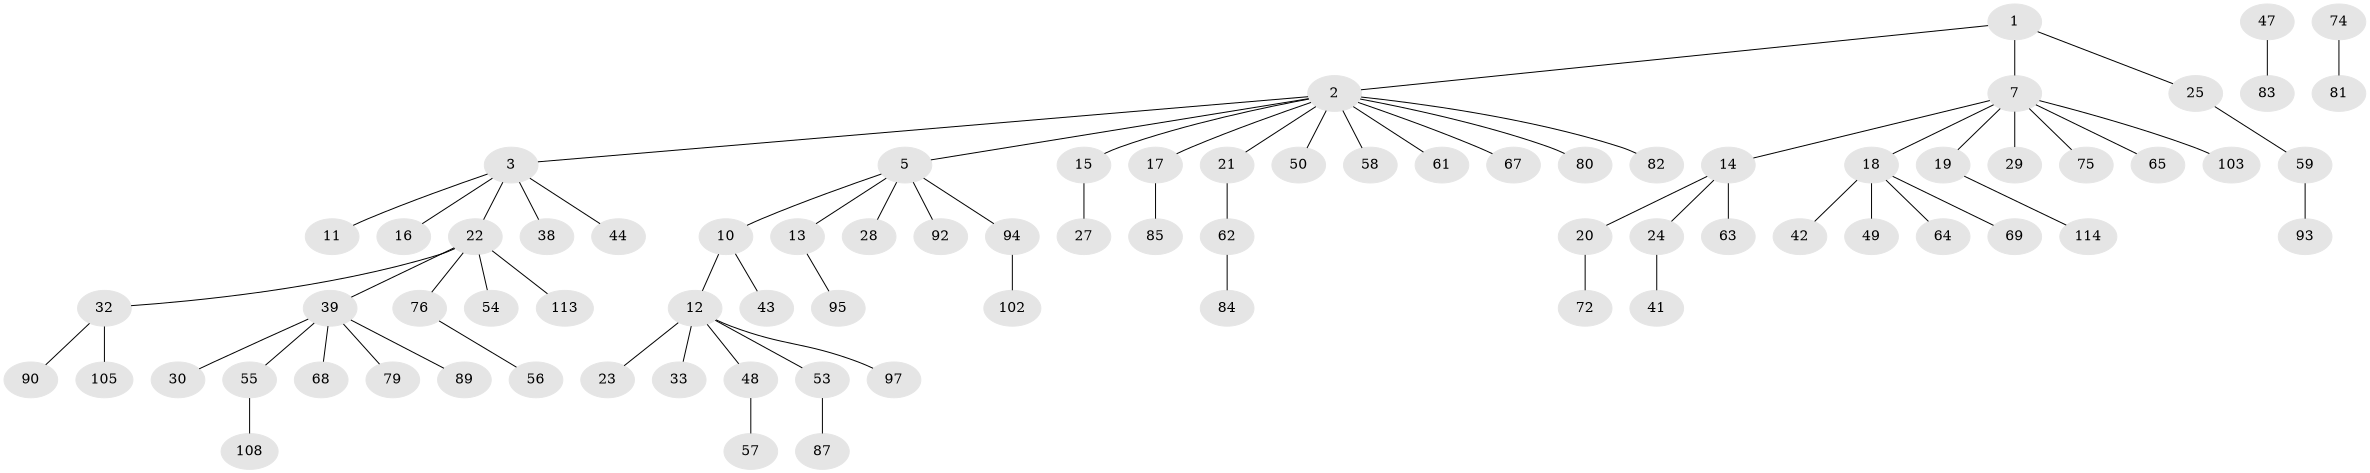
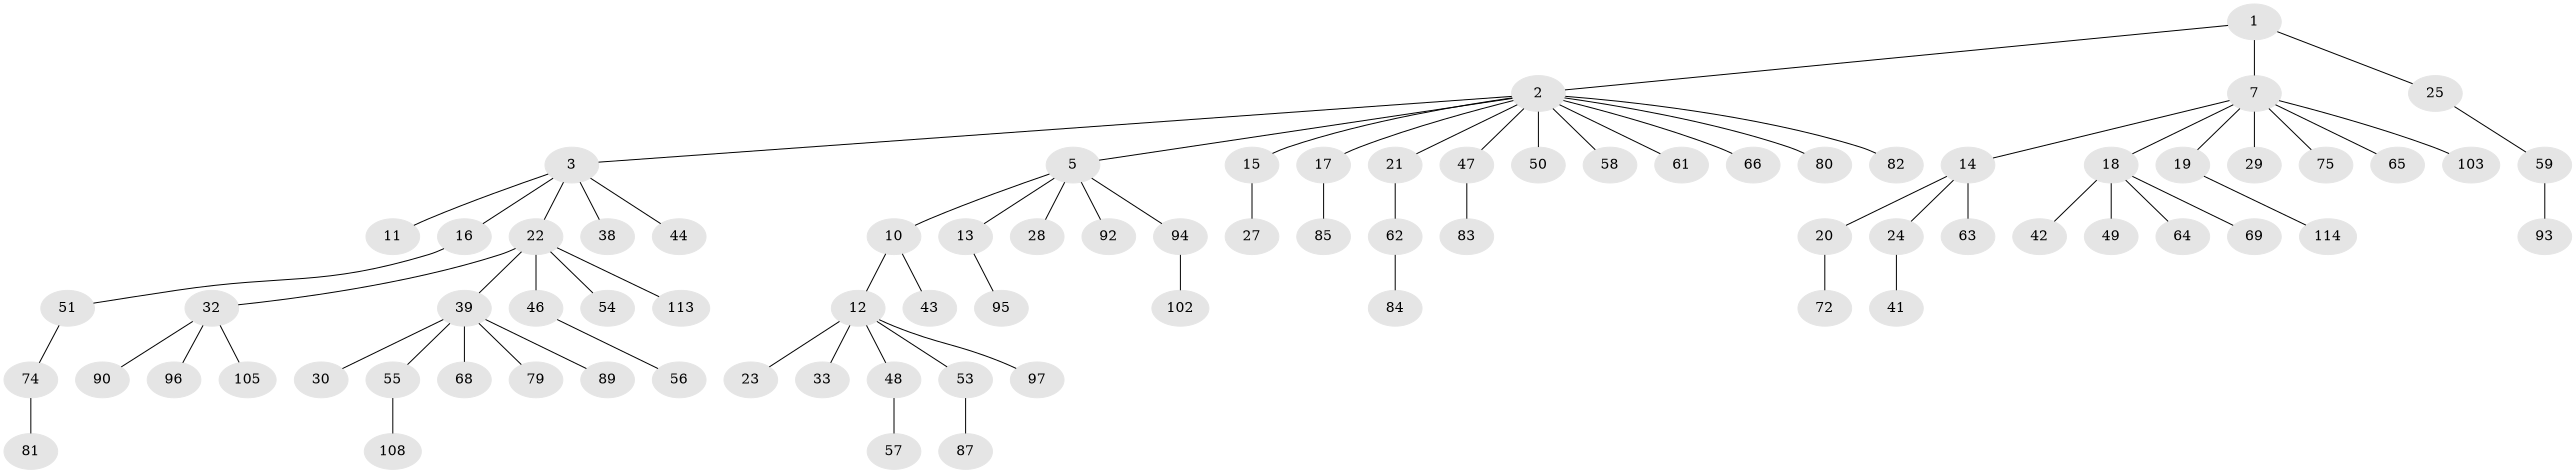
none -> (1503, 129)
(1514, 165) -> (1753, 165)
none -> (68, 308)
(420, 308) -> (536, 308)
none -> (174, 380)
